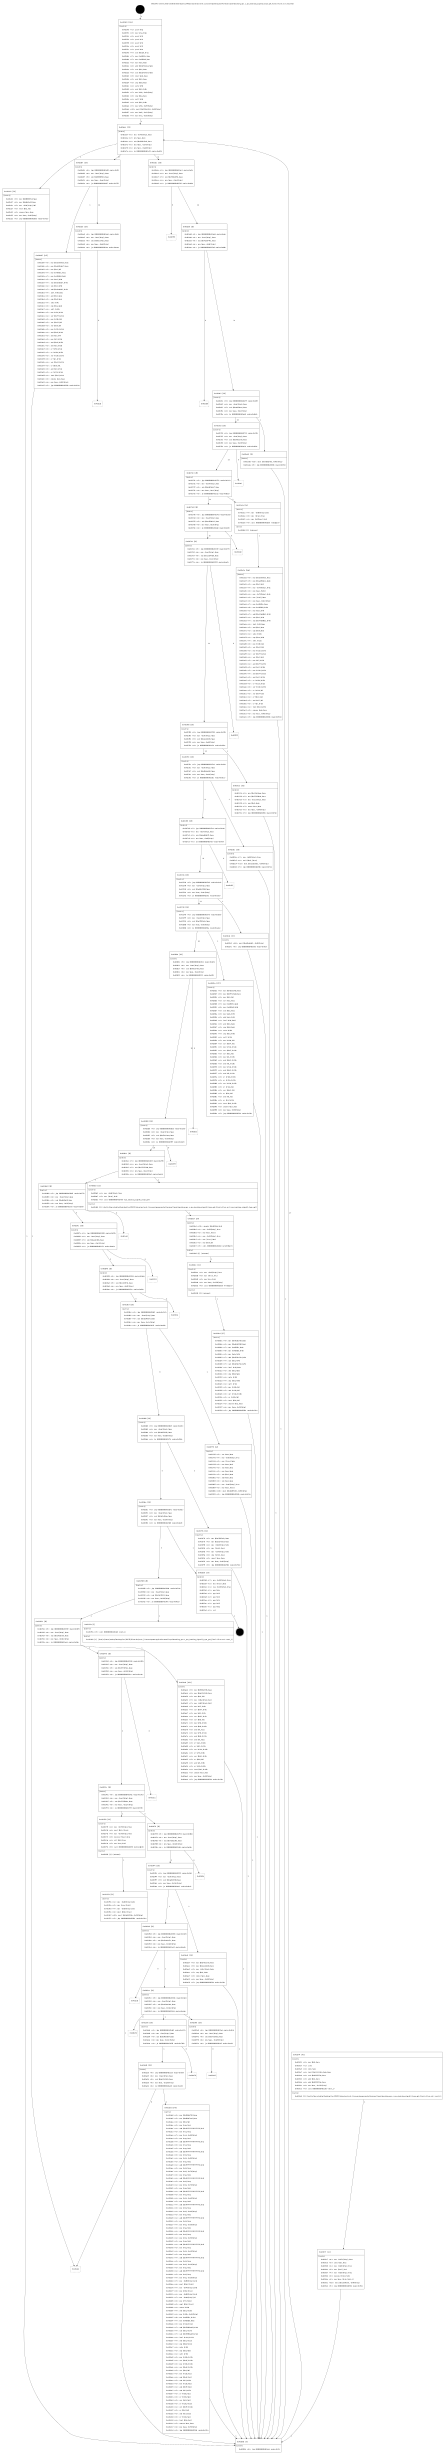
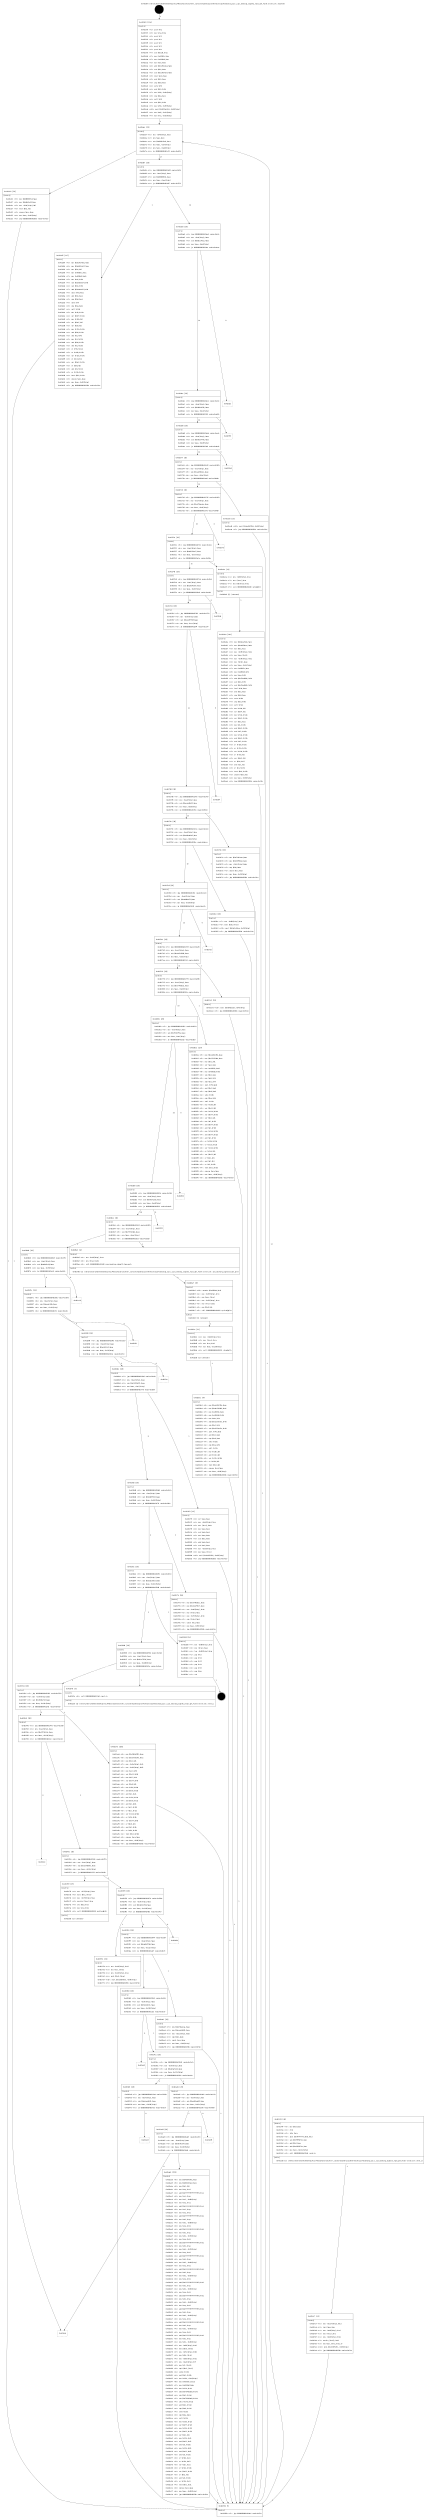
(156, 157) -> (197, 320)
(123, 1874) -> (118, 1934)
(133, 2033) -> none
